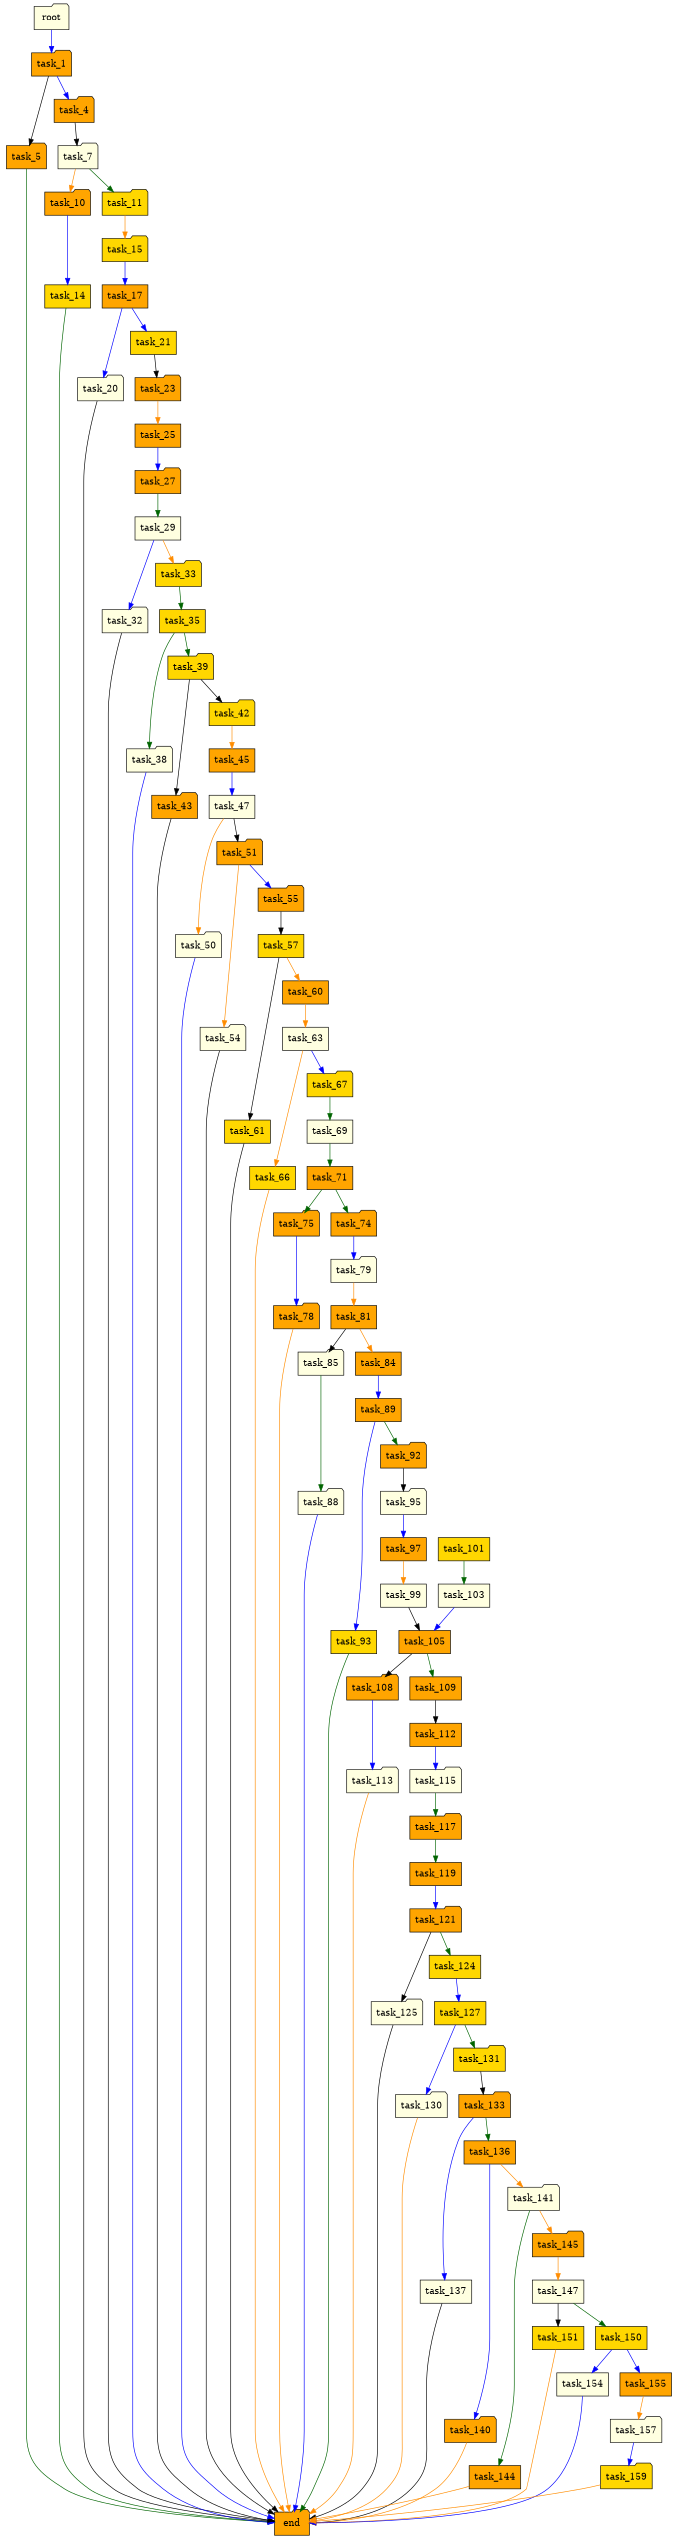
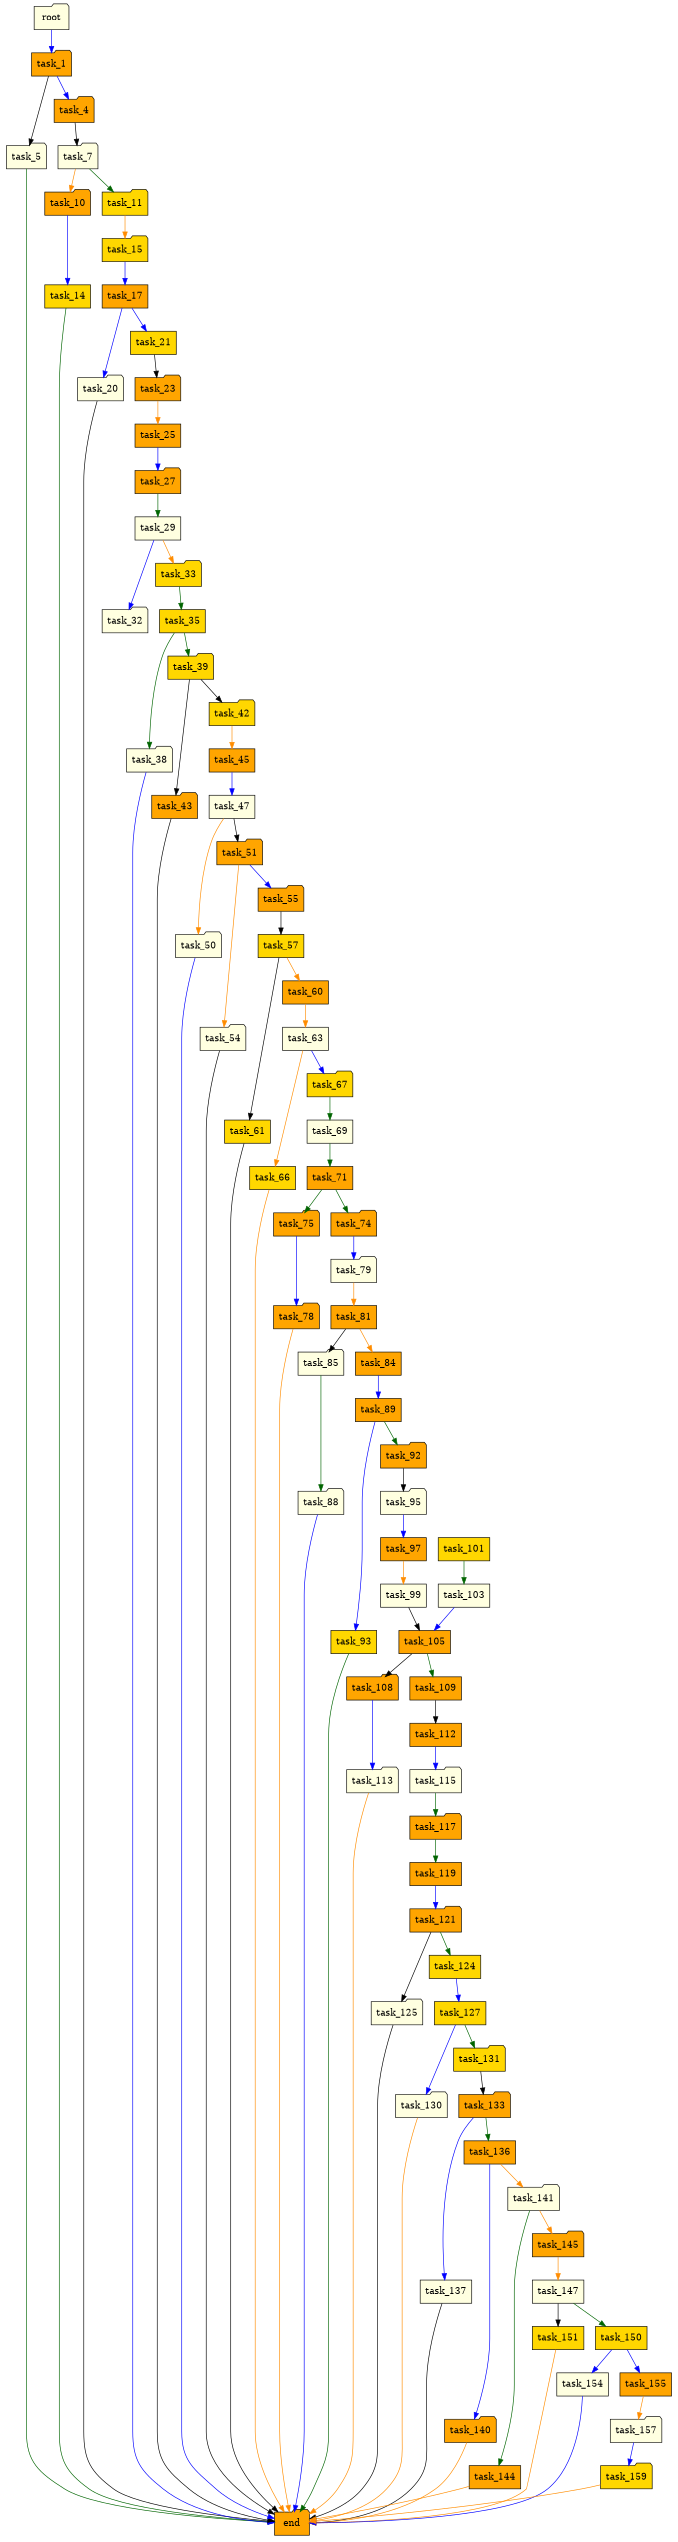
(26, 157) -> (26, 157)
(108, 1633) -> none
